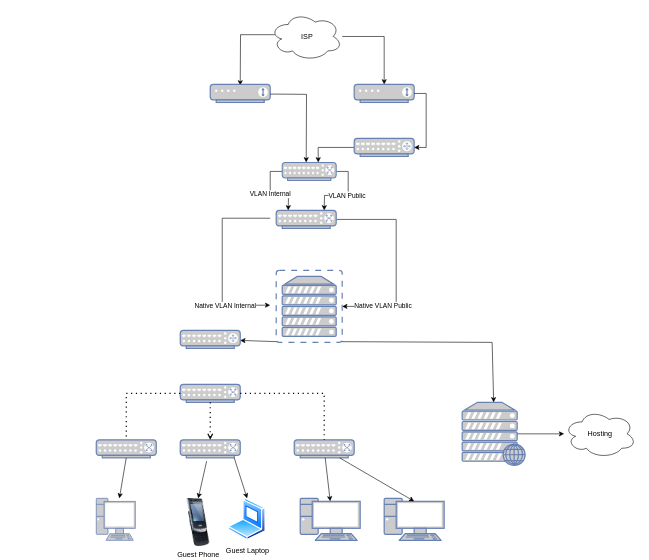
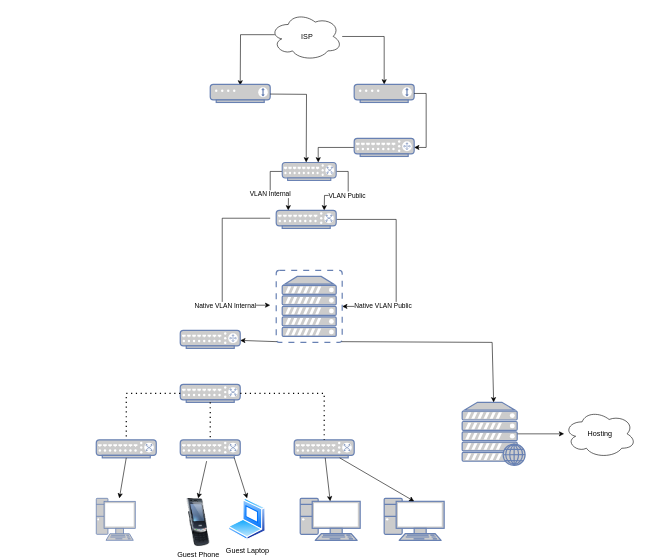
(210, 434) -> (210, 436)
